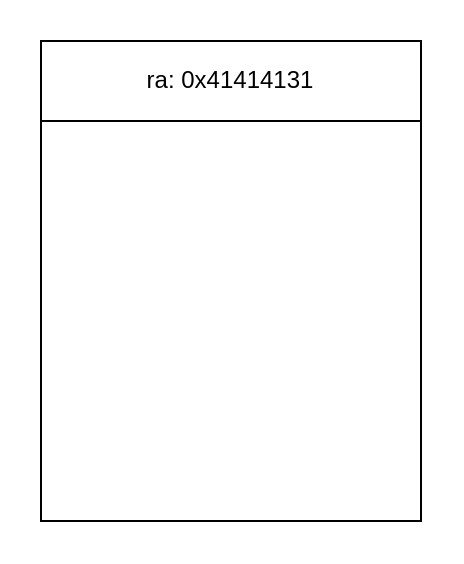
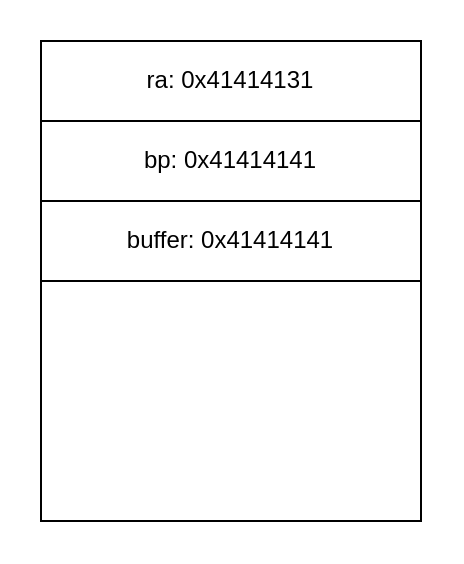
none -> (231, 161)
none -> (231, 241)
